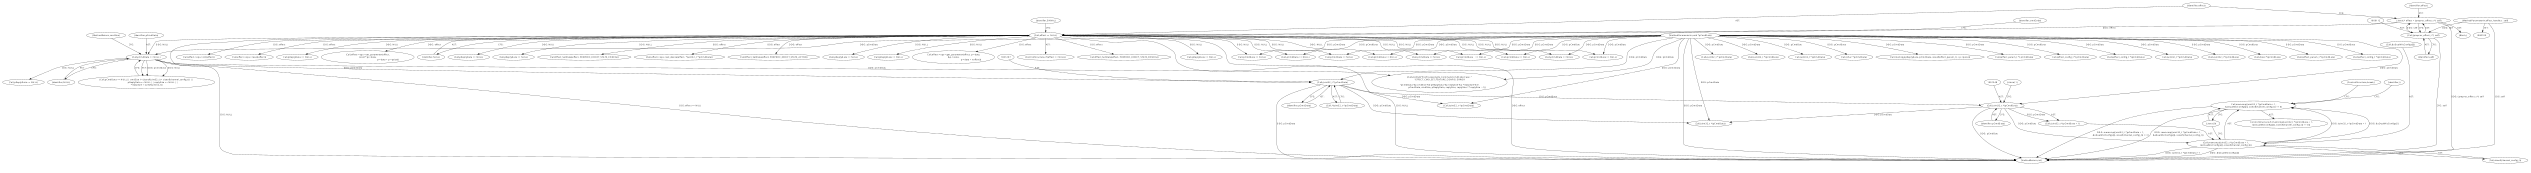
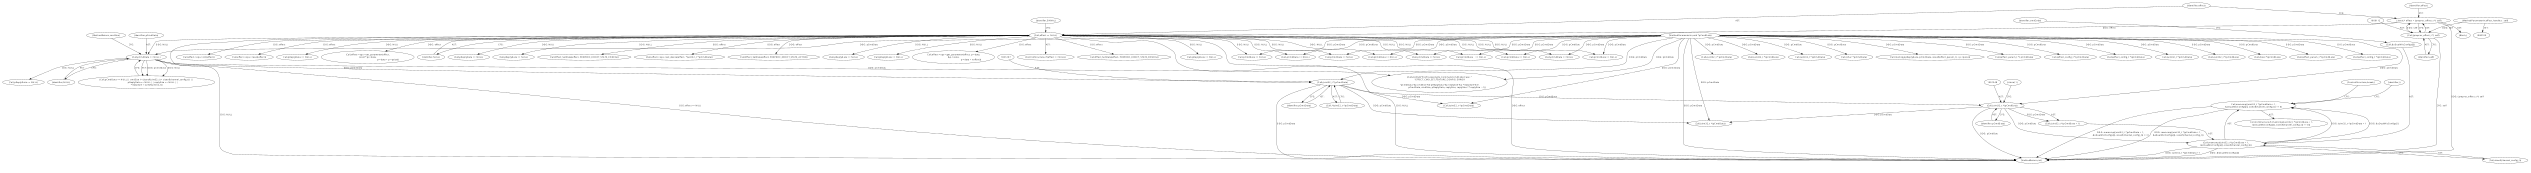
(1540, 32) -> (2216, 29)
(2211, 124) -> none
(2333, 156) -> none
